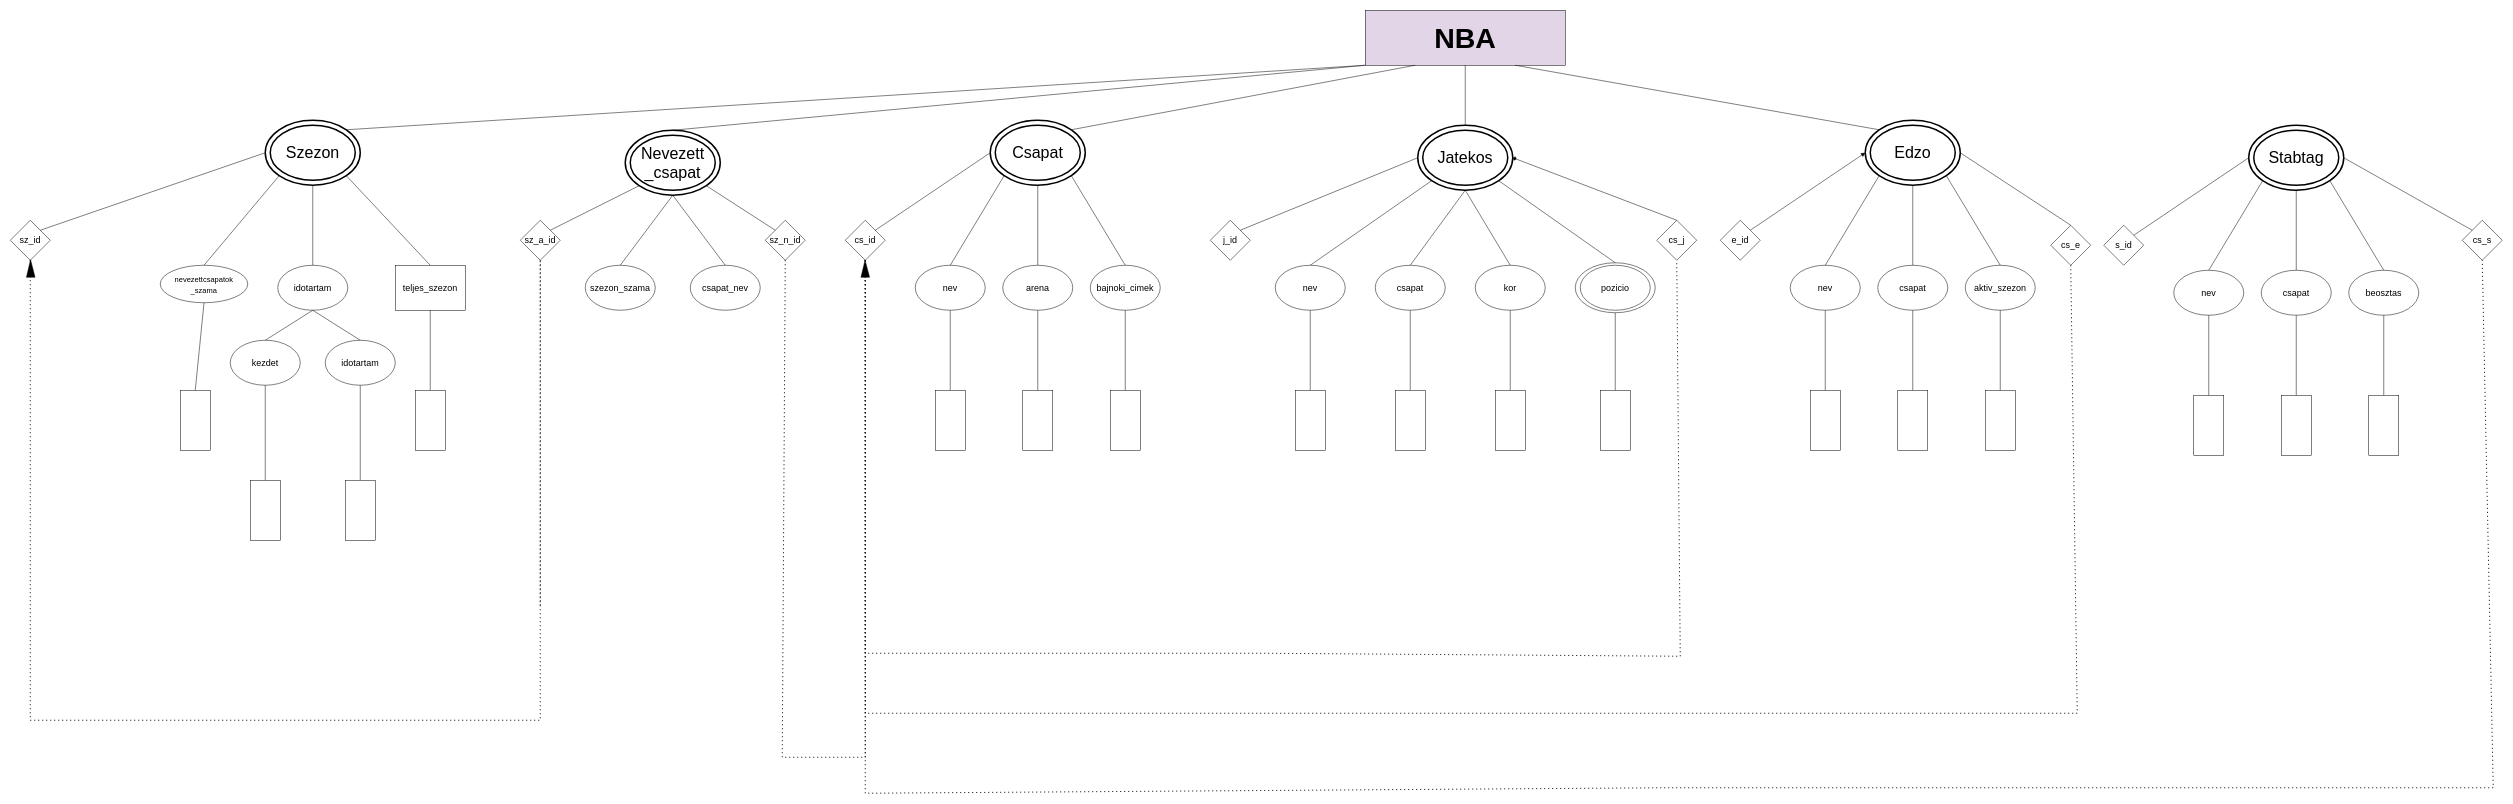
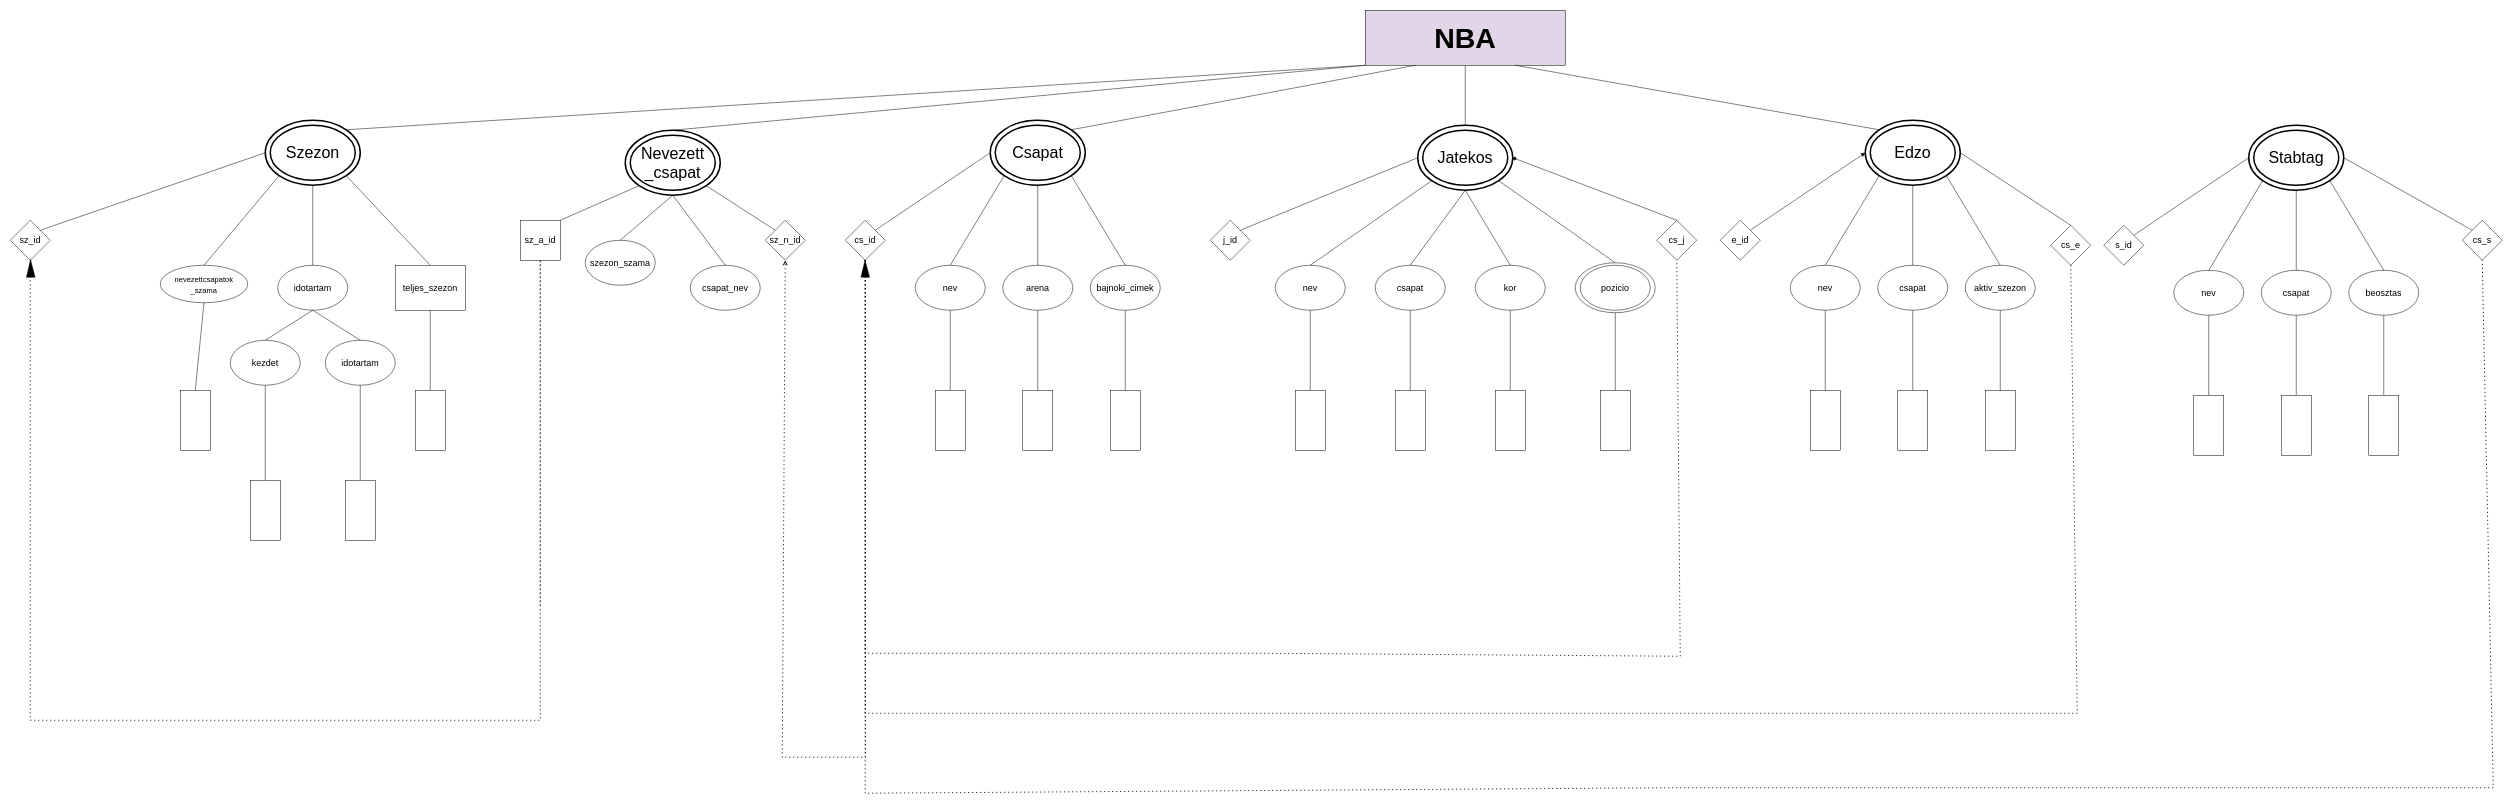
(540, 240) -> (540, 240)
(785, 264) -> (785, 264)
(620, 288) -> (620, 263)
